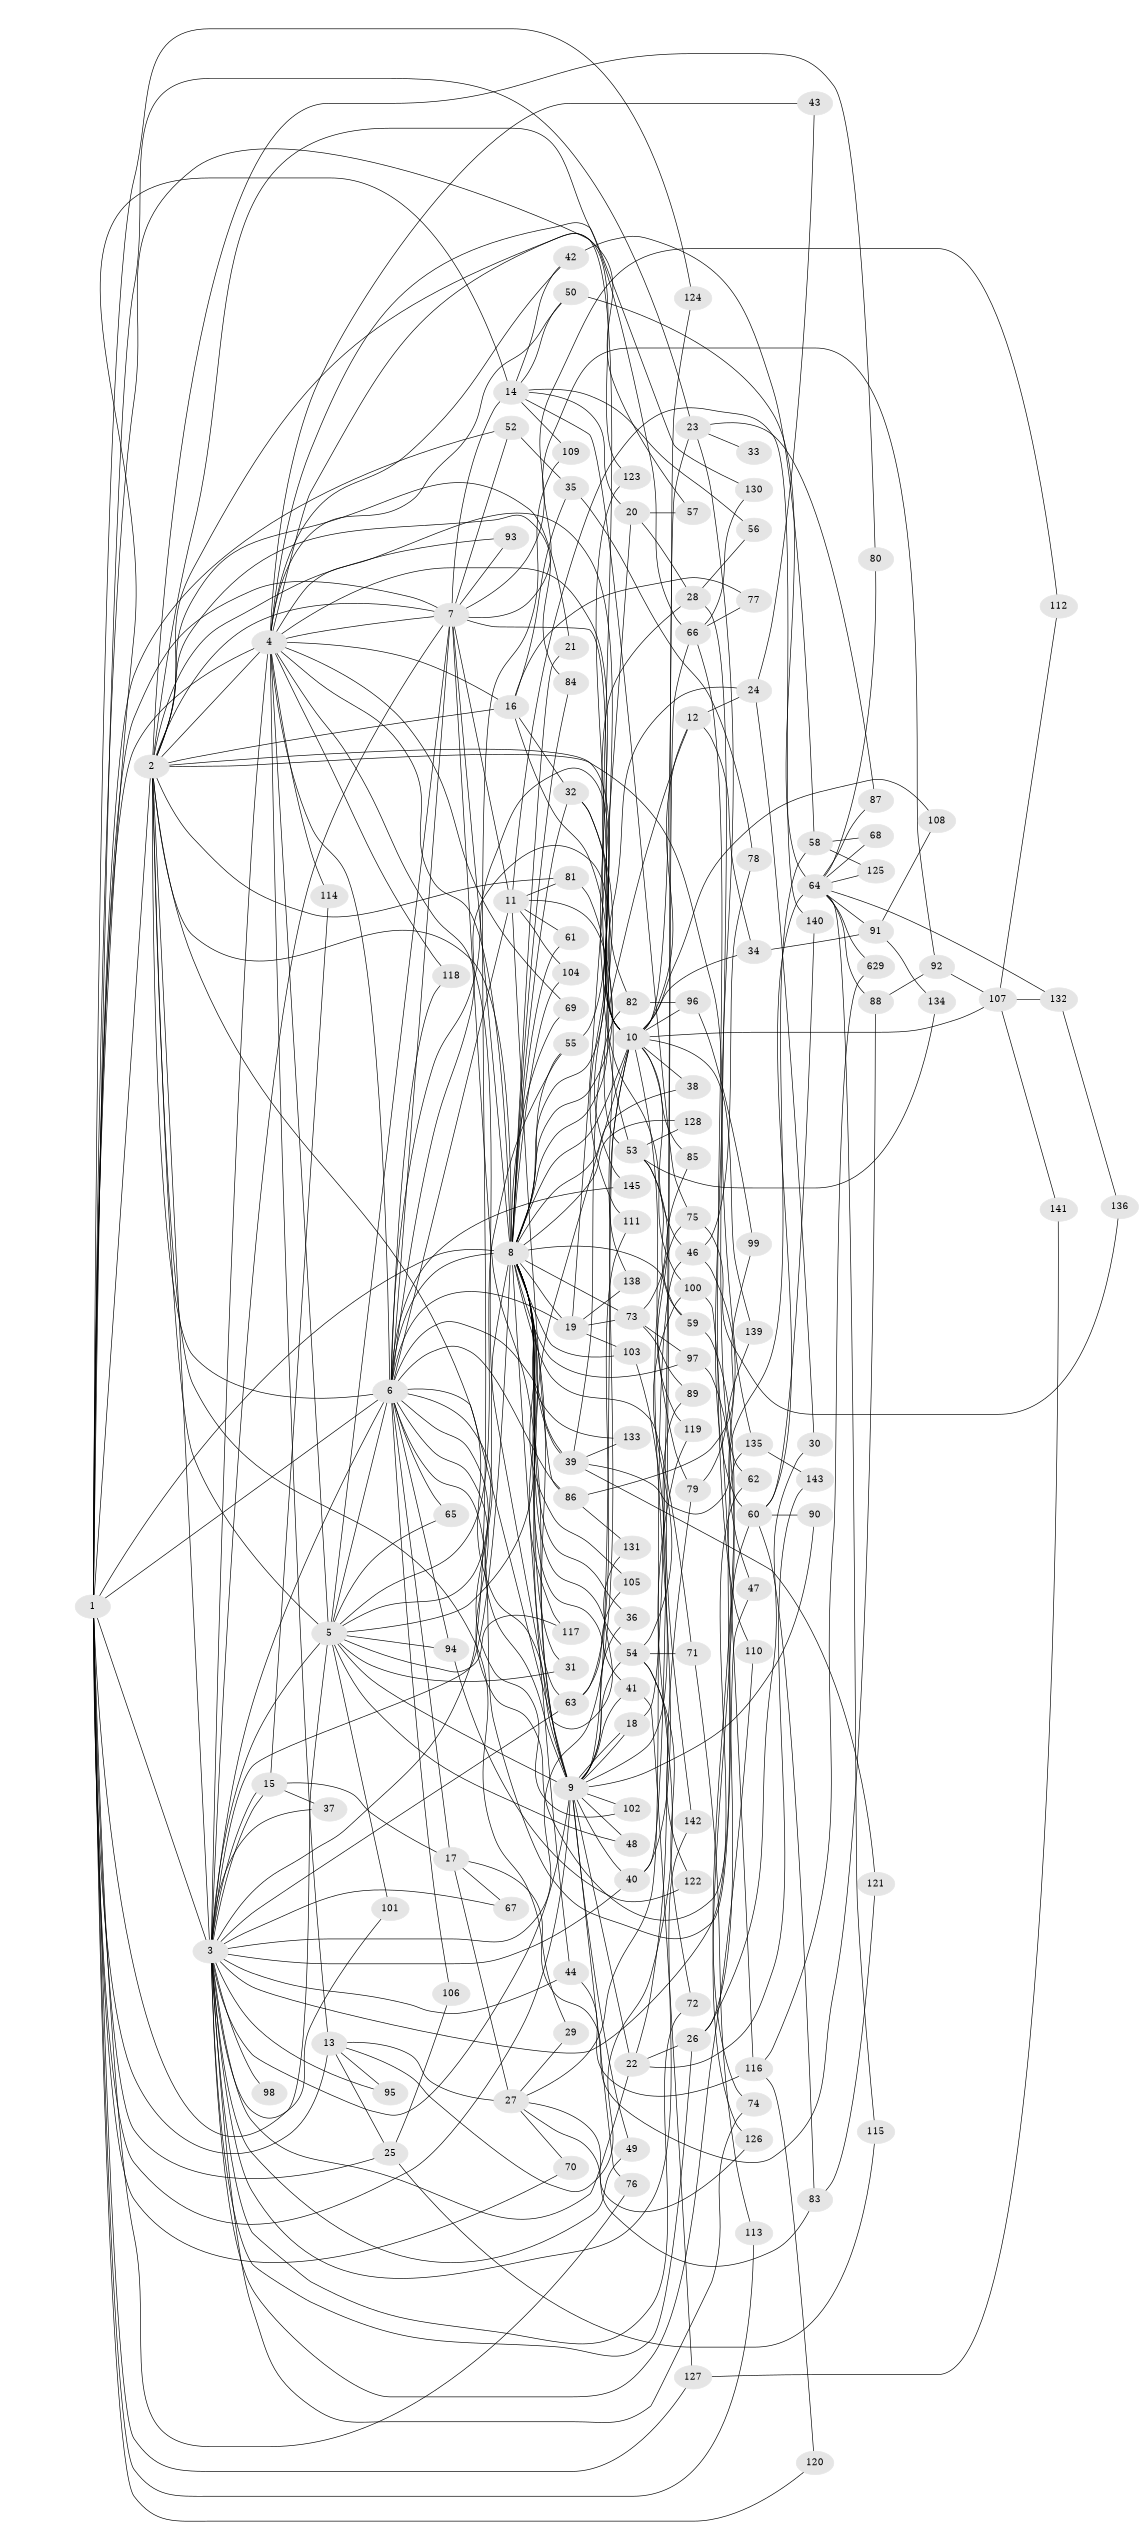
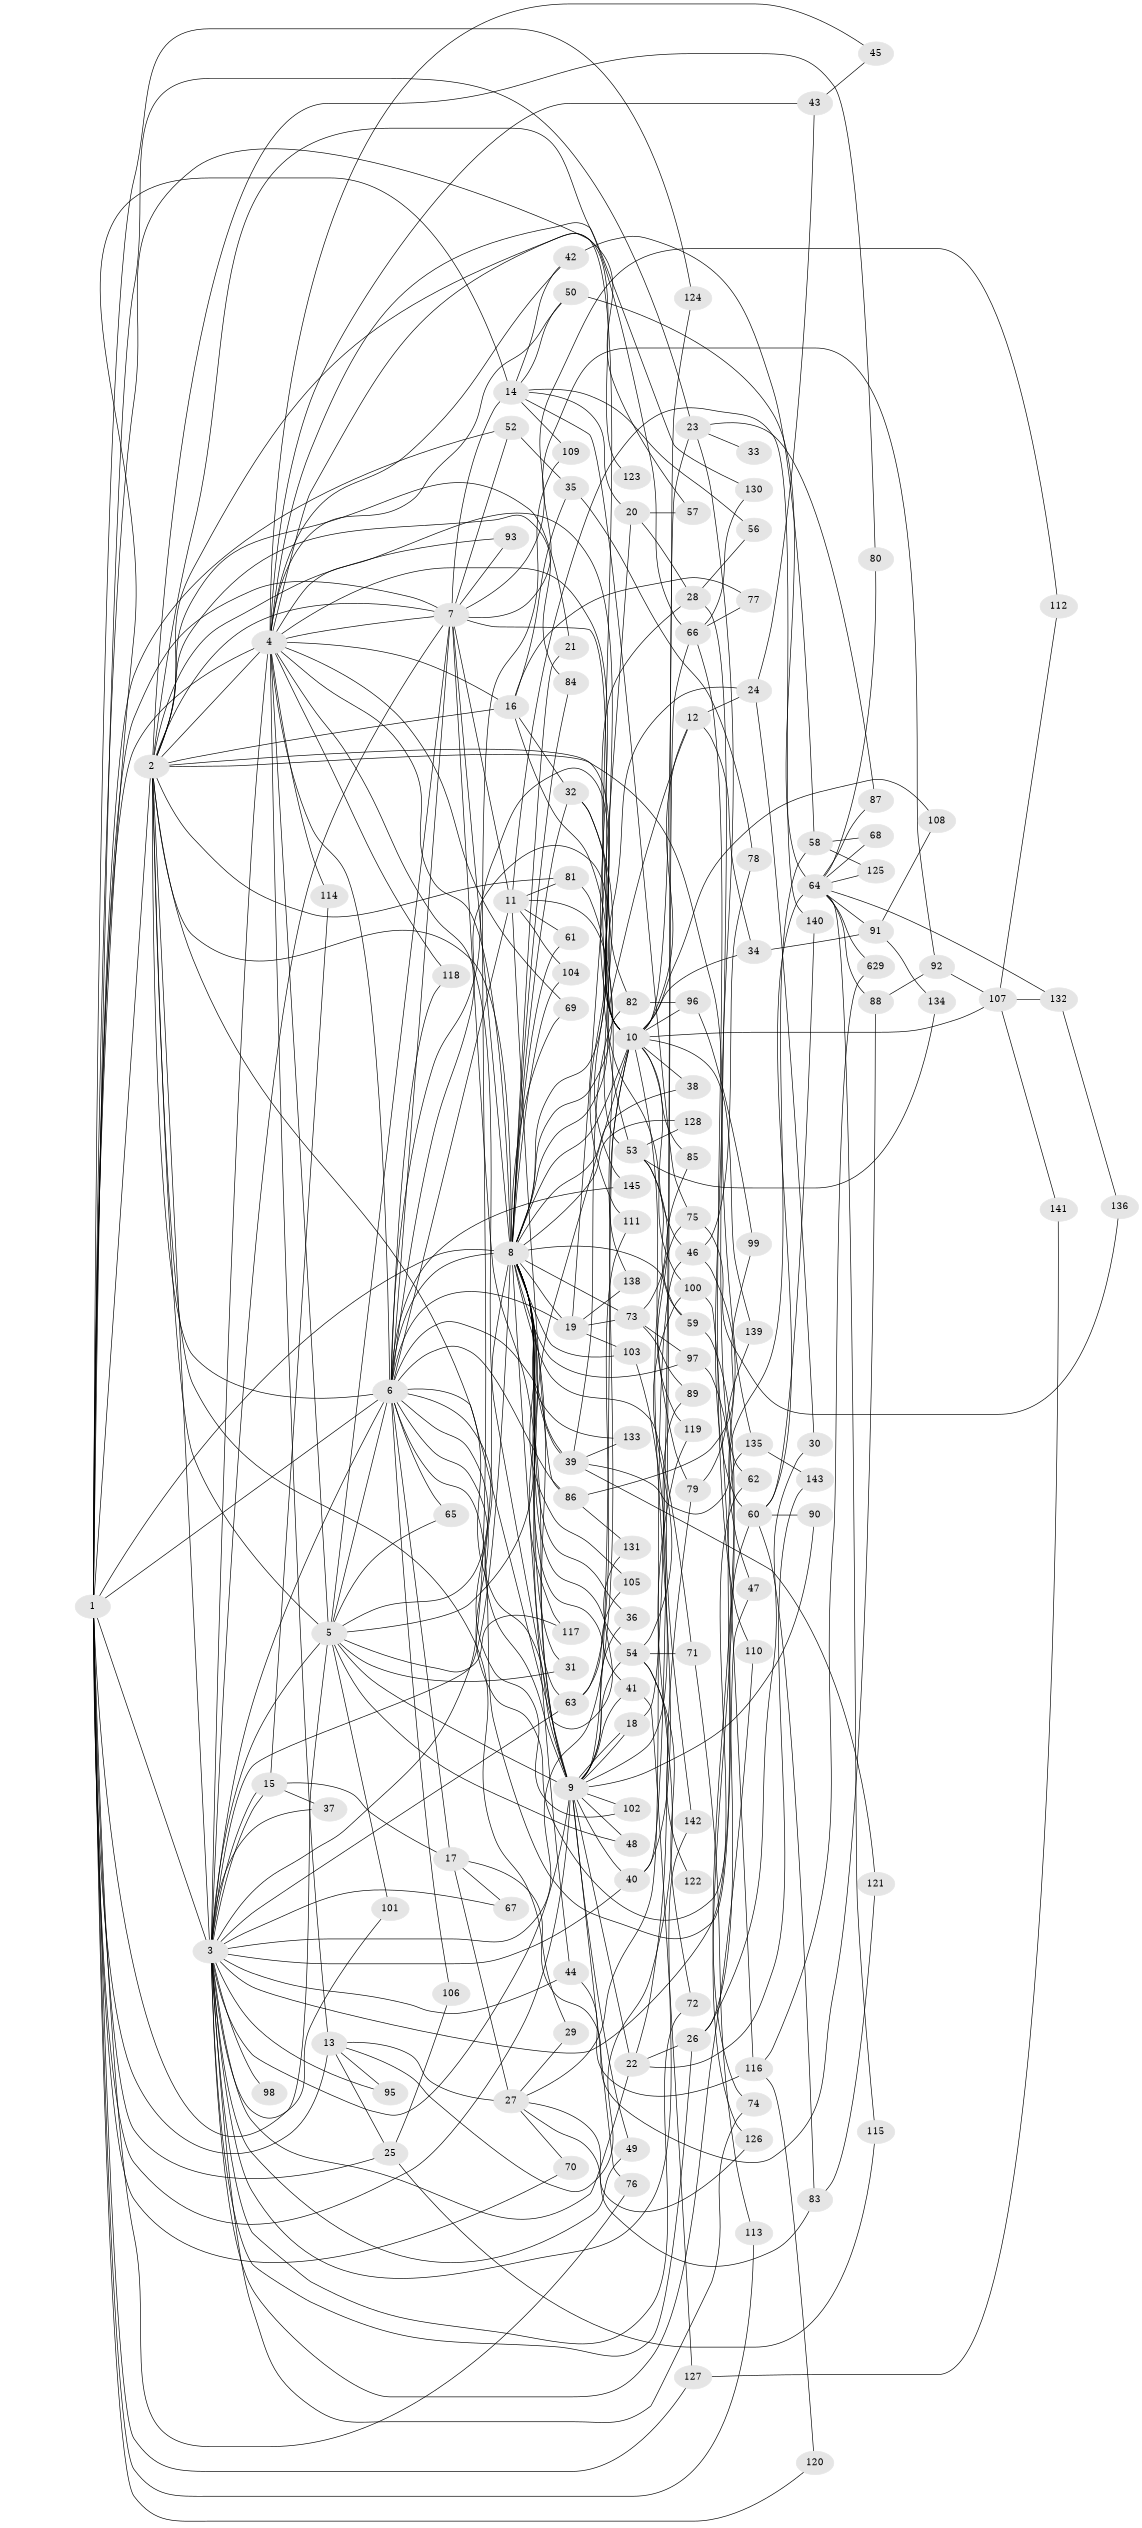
none -> (876, 54)
(571, 1044) -> none
(451, 1650) -> none
